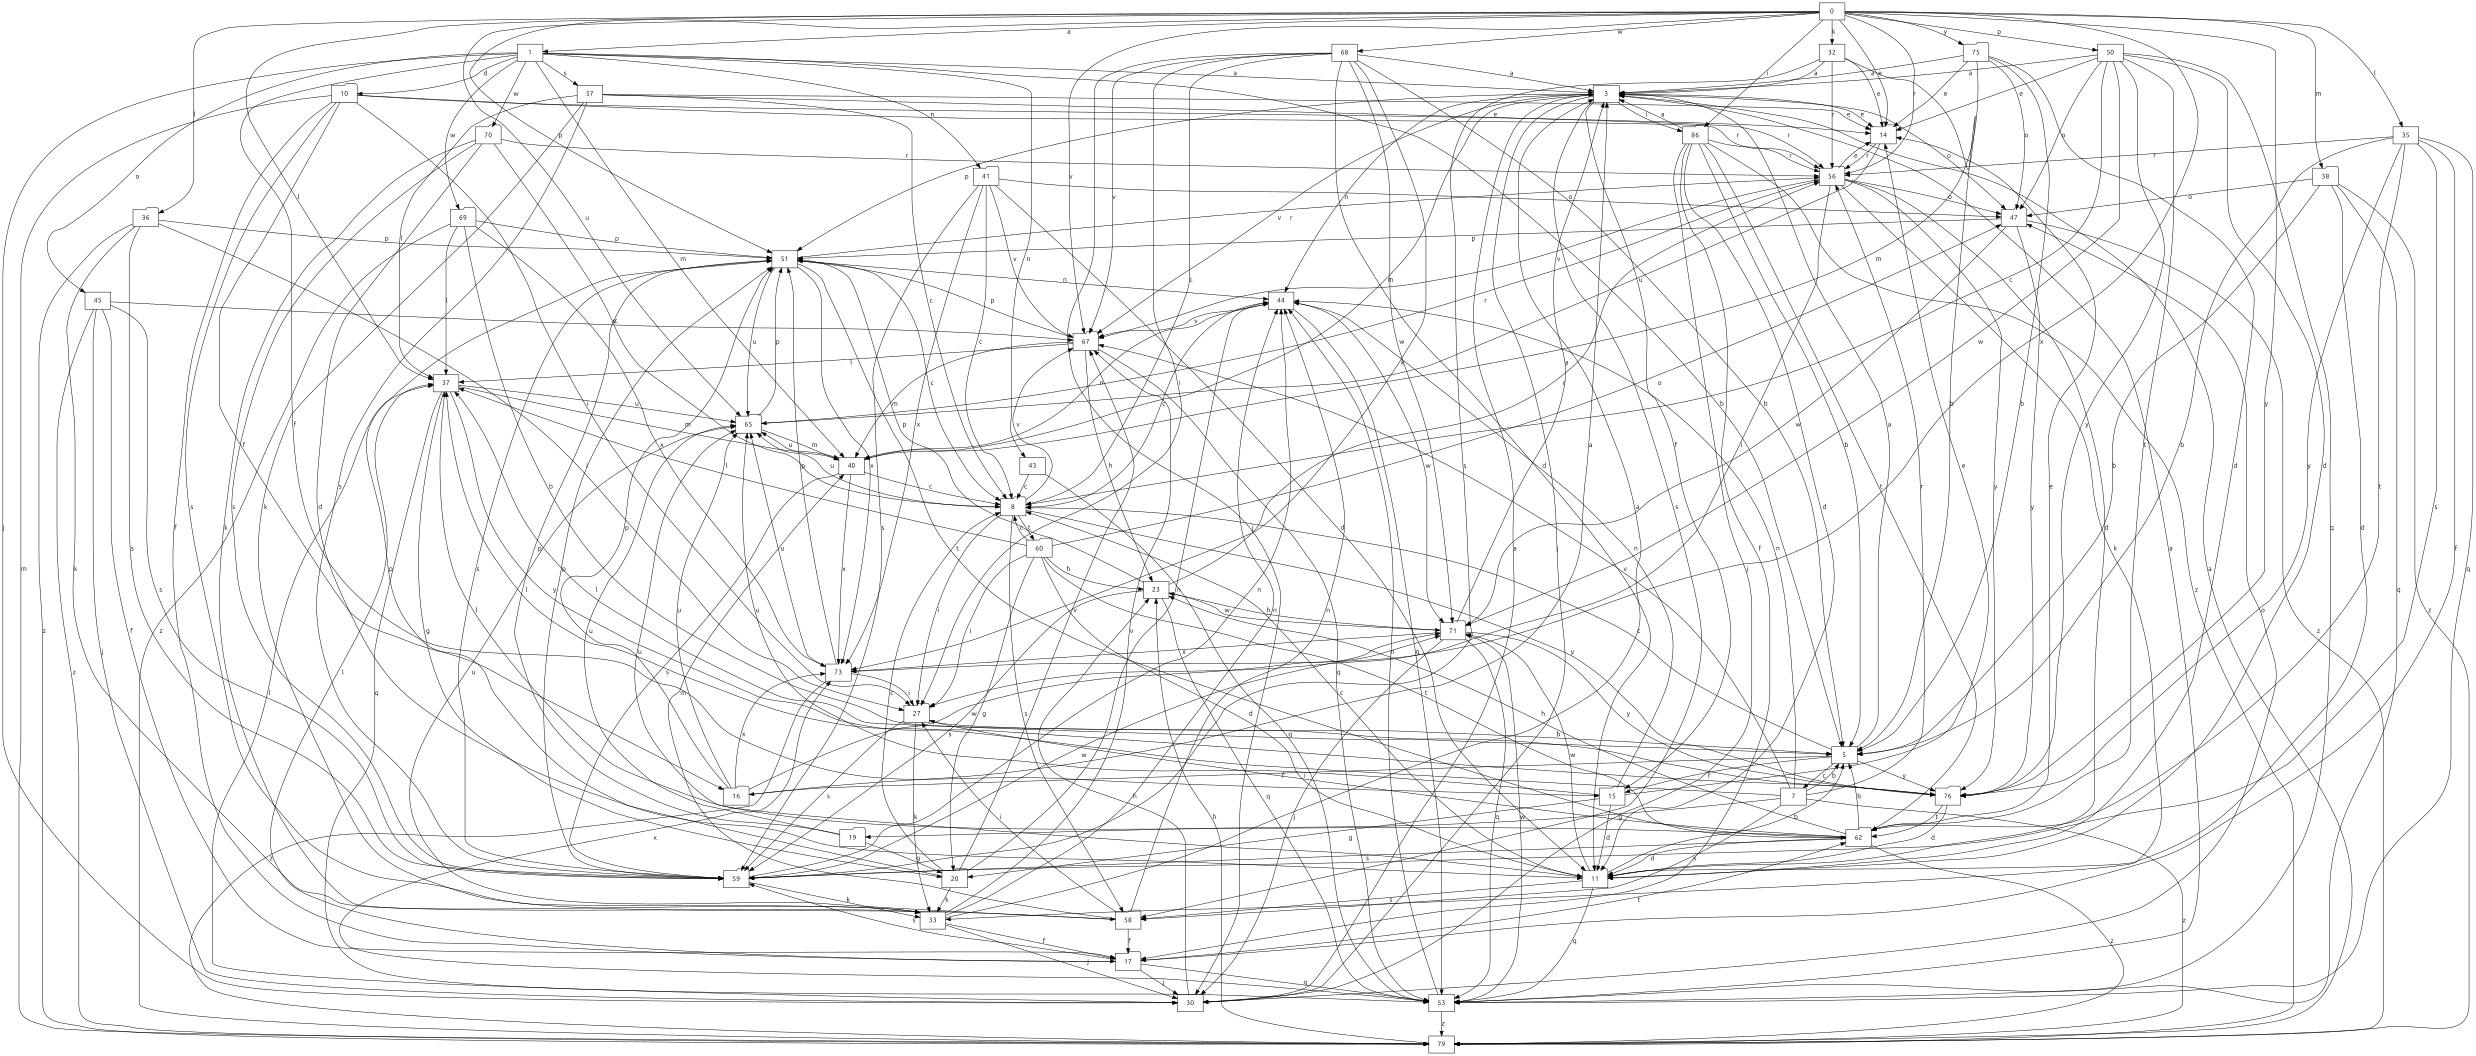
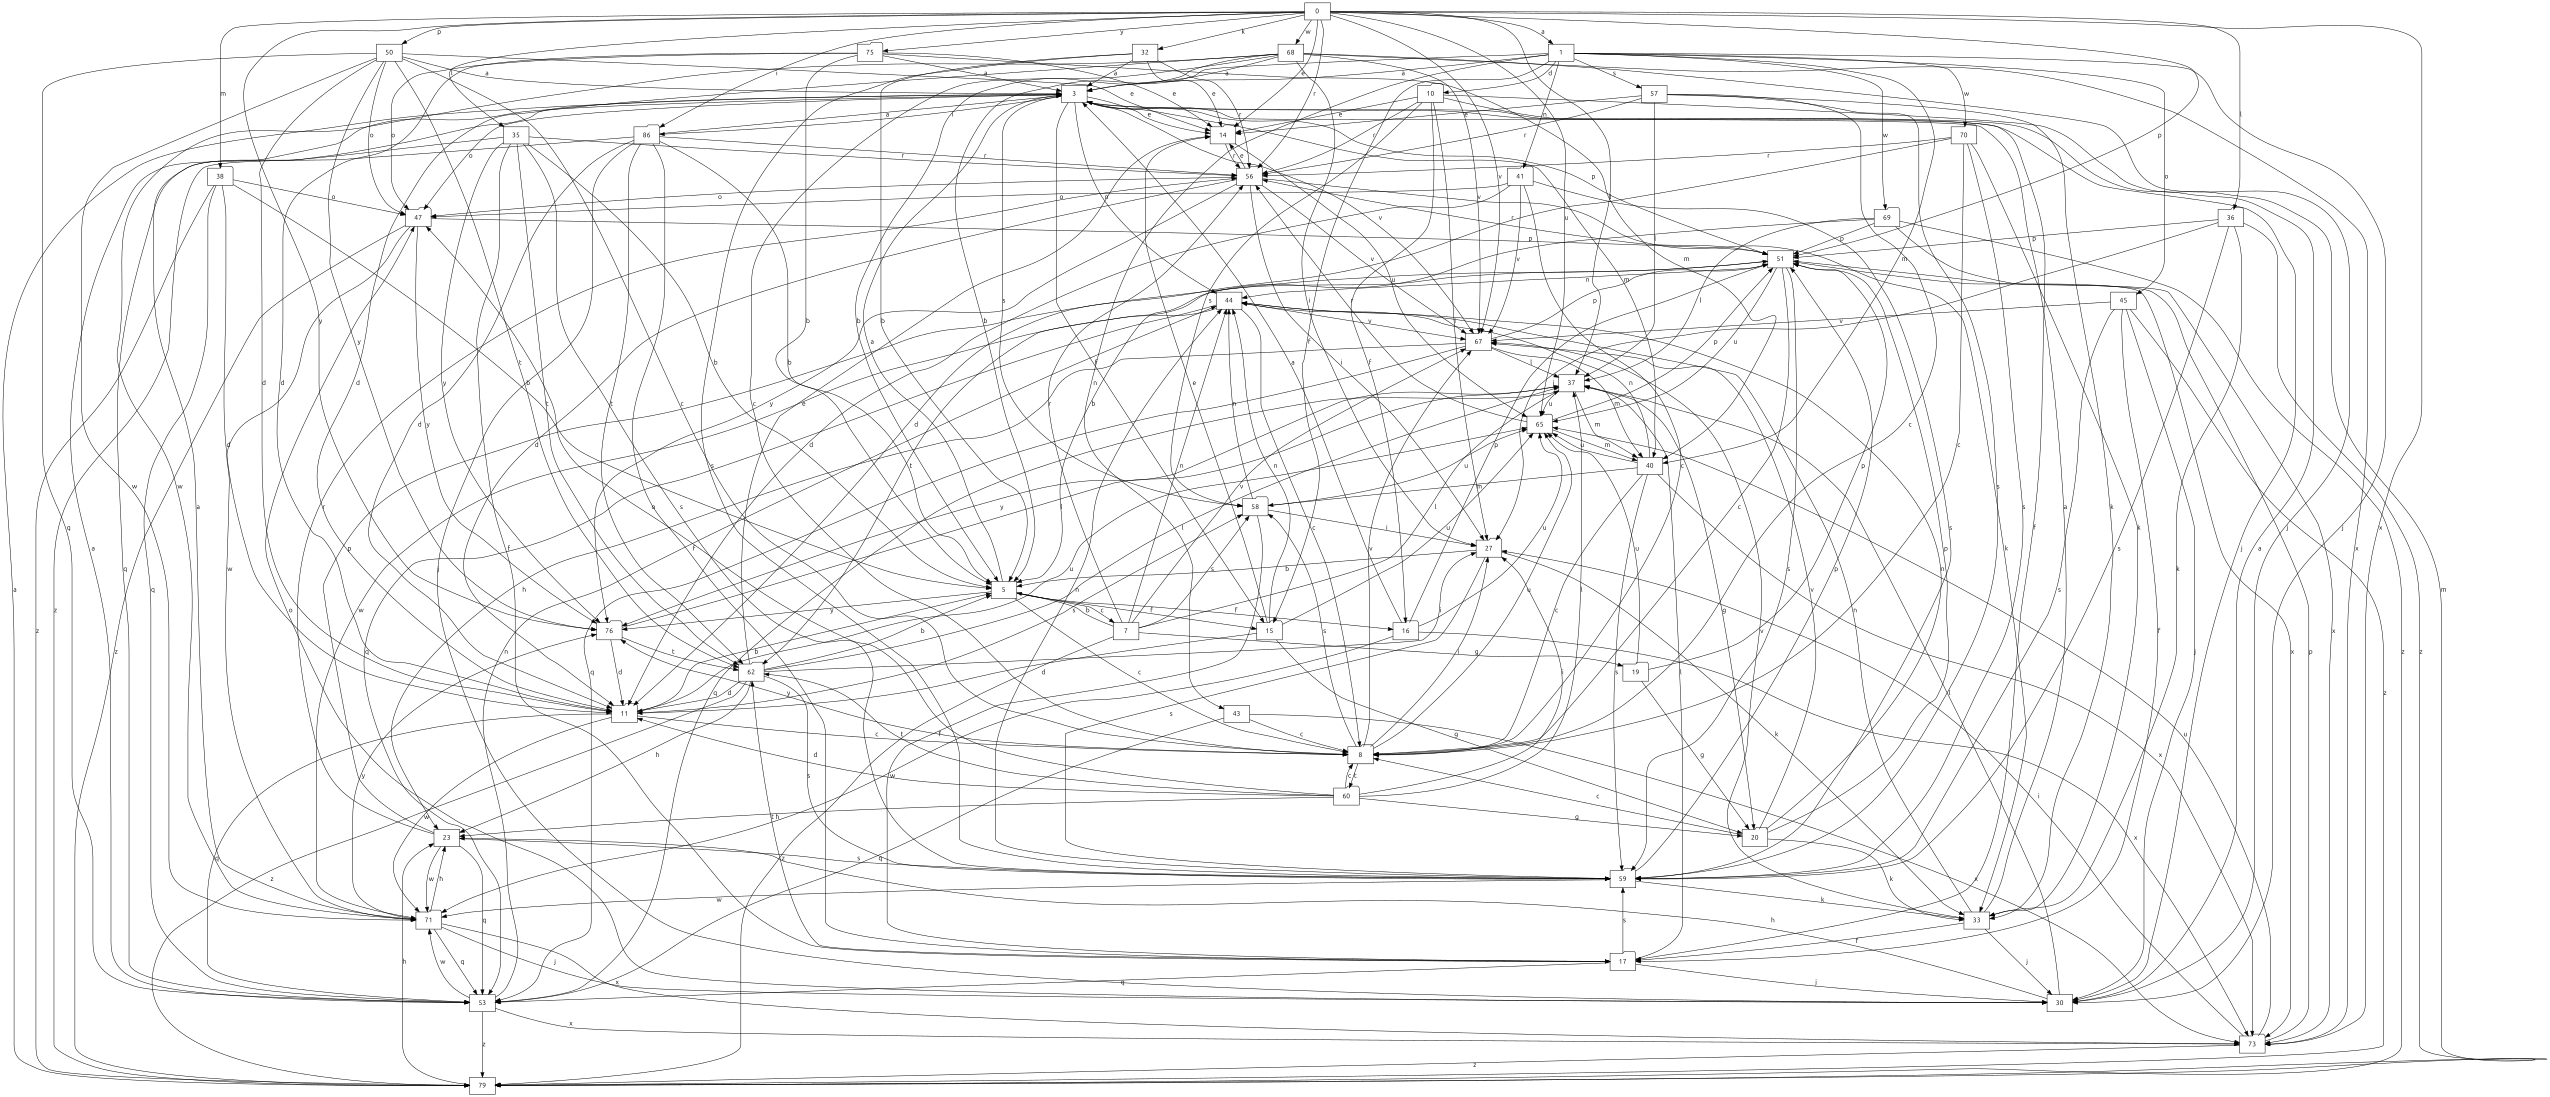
(915, 423) -> (1741, 805)
(701, 808) -> (1455, 486)
